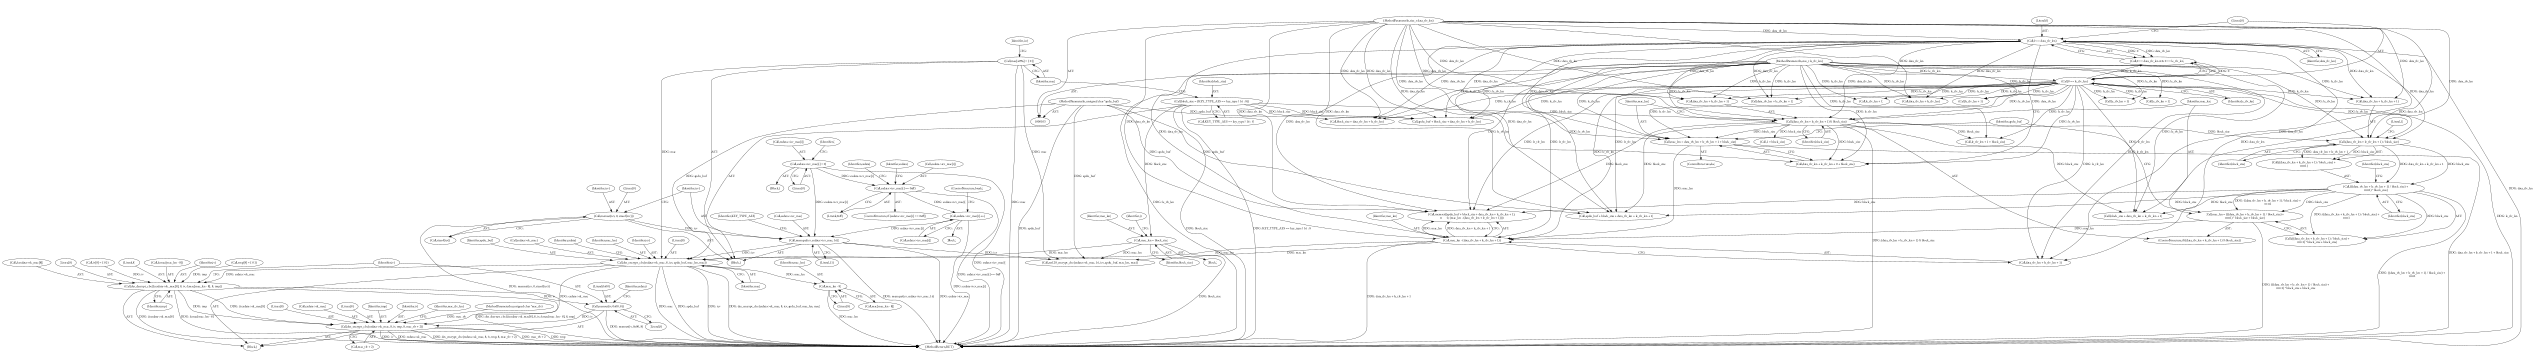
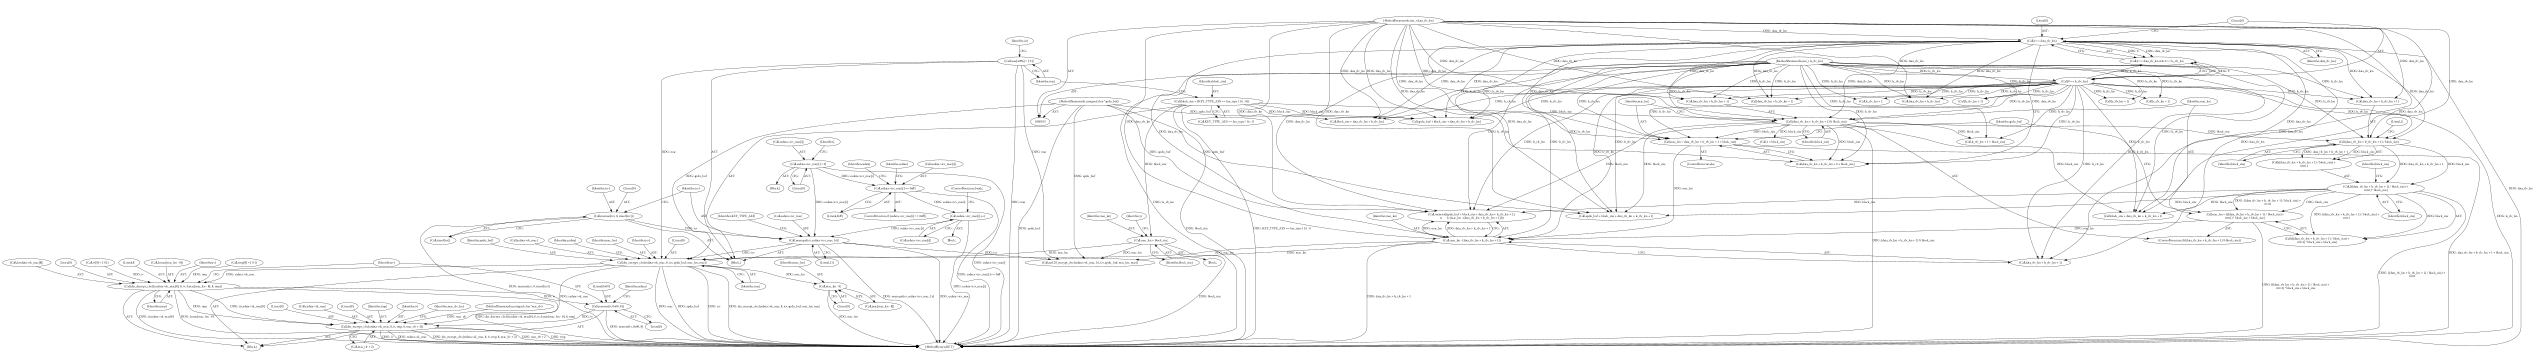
none -> (2289, 66)
(2241, 101) -> none
(860, 296) -> (860, 296)
